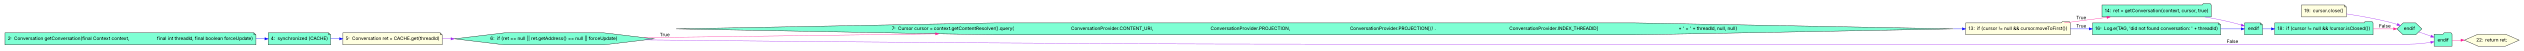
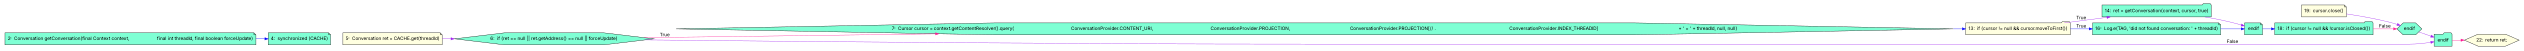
(2086, 20) -> (2086, 20)
(335, 39) -> none
